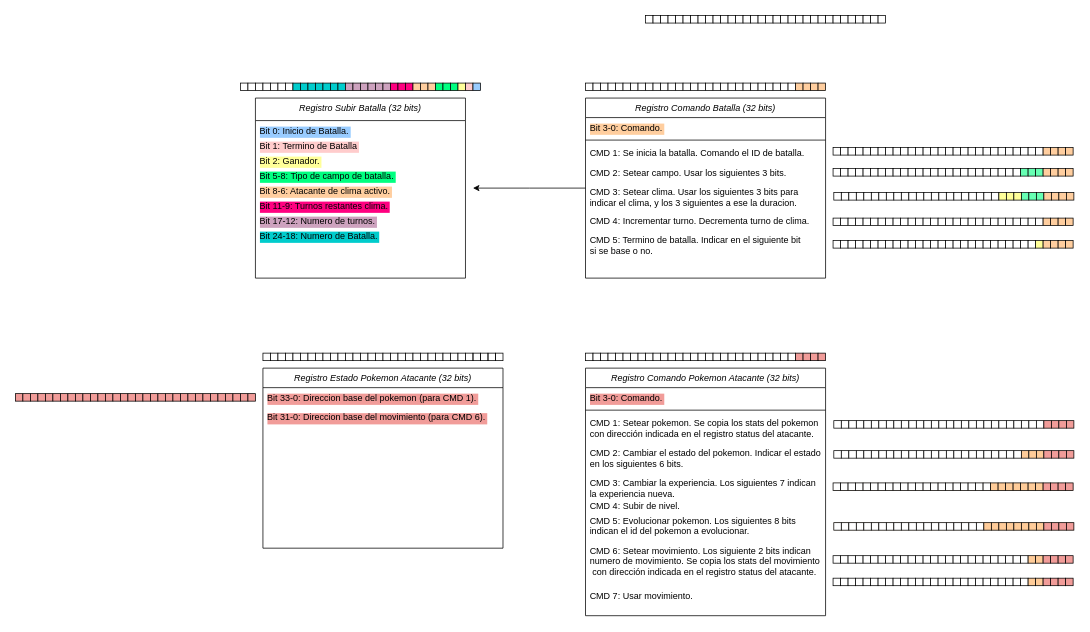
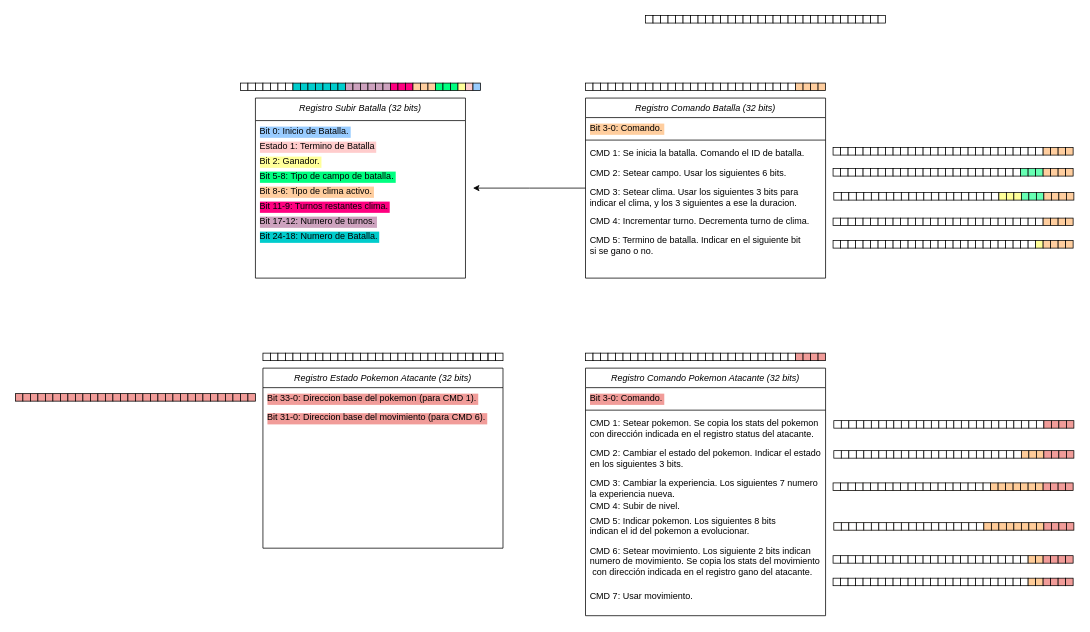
(312, 146) -> (321, 146)
(693, 173) -> (693, 173)
(332, 191) -> (321, 191)
(703, 240) -> (703, 240)
(709, 453) -> (709, 453)
(707, 483) -> (707, 483)
(697, 521) -> (688, 521)
(706, 551) -> (706, 551)
